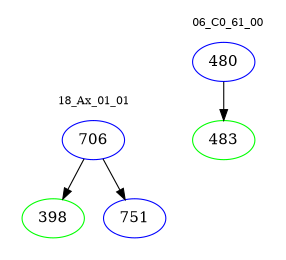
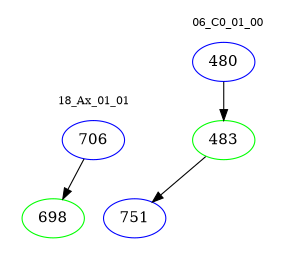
(228, 23) -> (228, 23)
(111, 174) -> (183, 176)
(53, 218) -> (53, 218)
